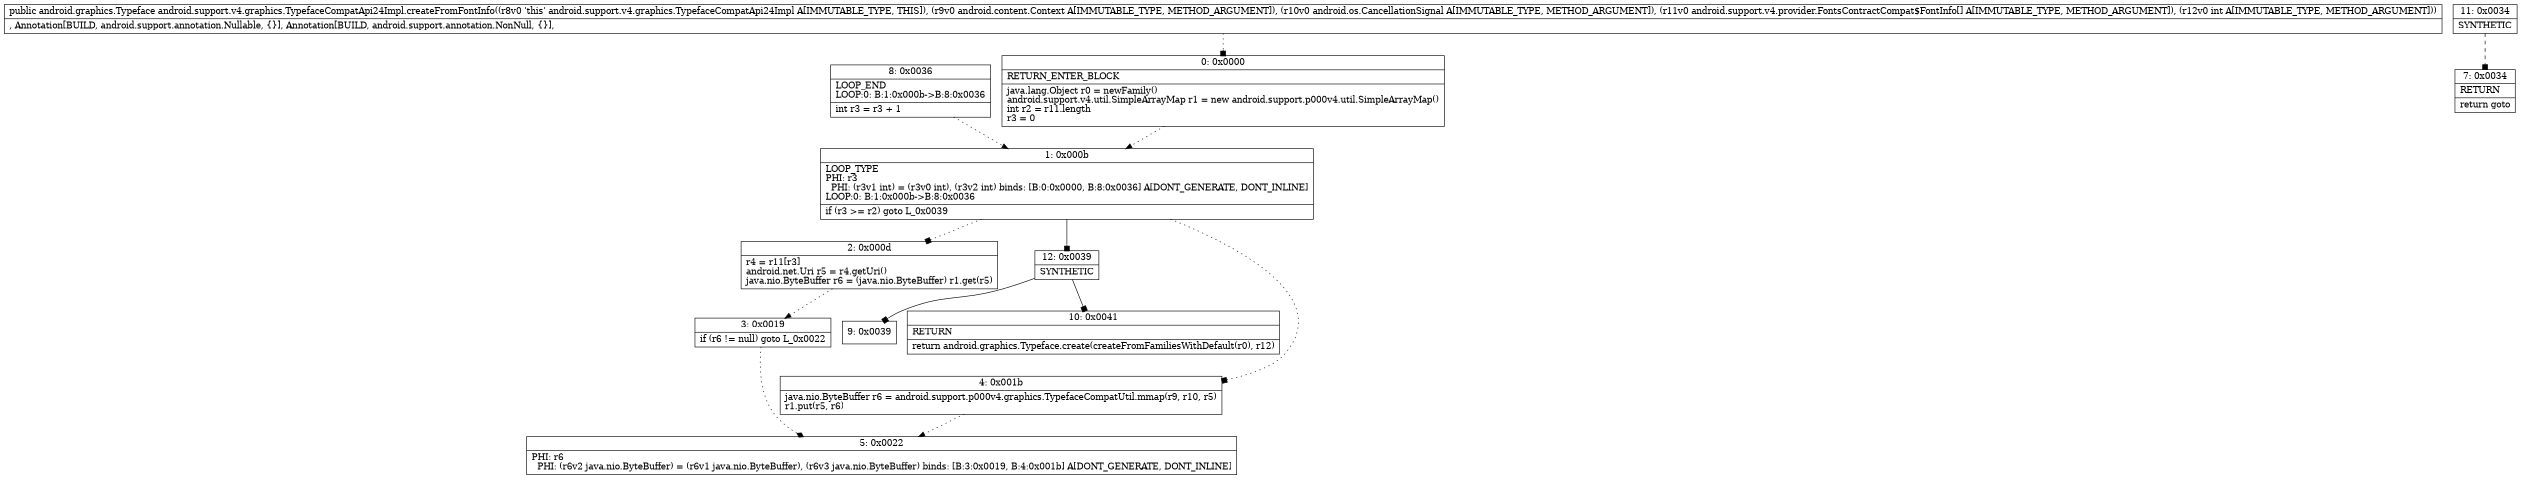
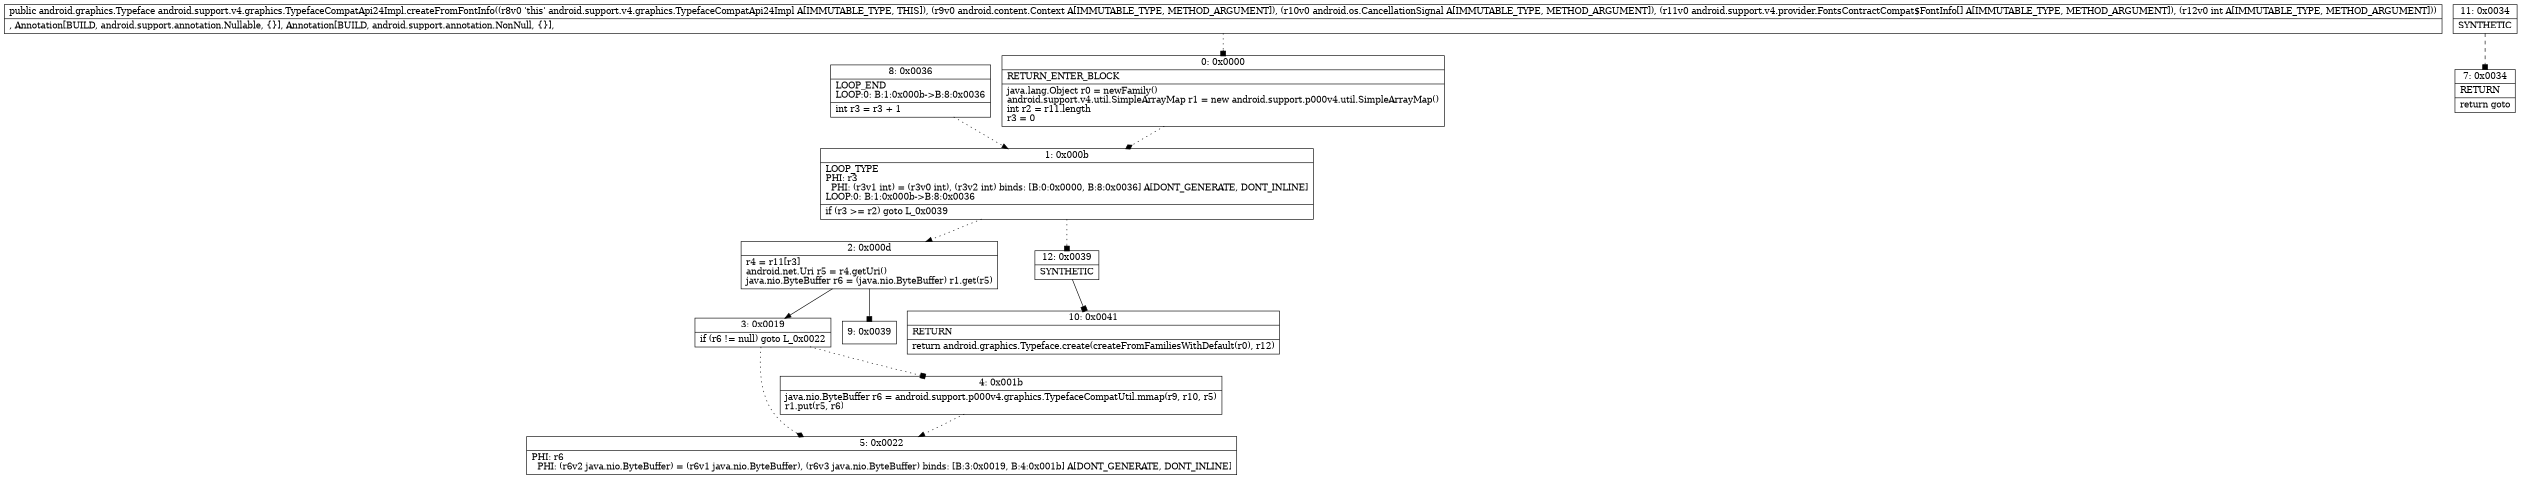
(1148, 136) -> (1148, 136)
(957, 229) -> (957, 229)
(1067, 232) -> (1067, 232)
(1284, 289) -> (864, 361)
(961, 297) -> (869, 302)
(811, 302) -> (811, 302)
